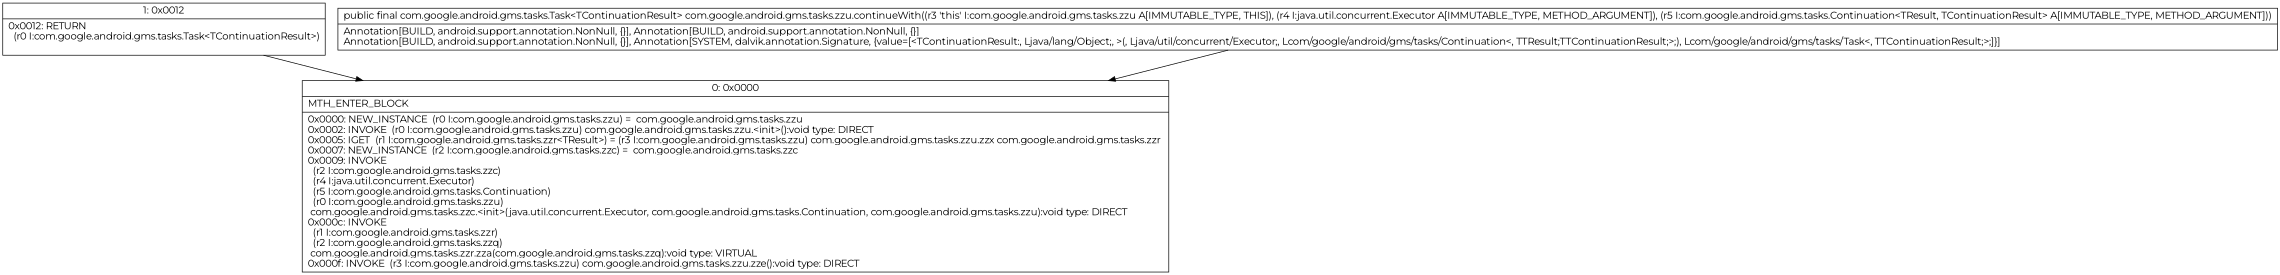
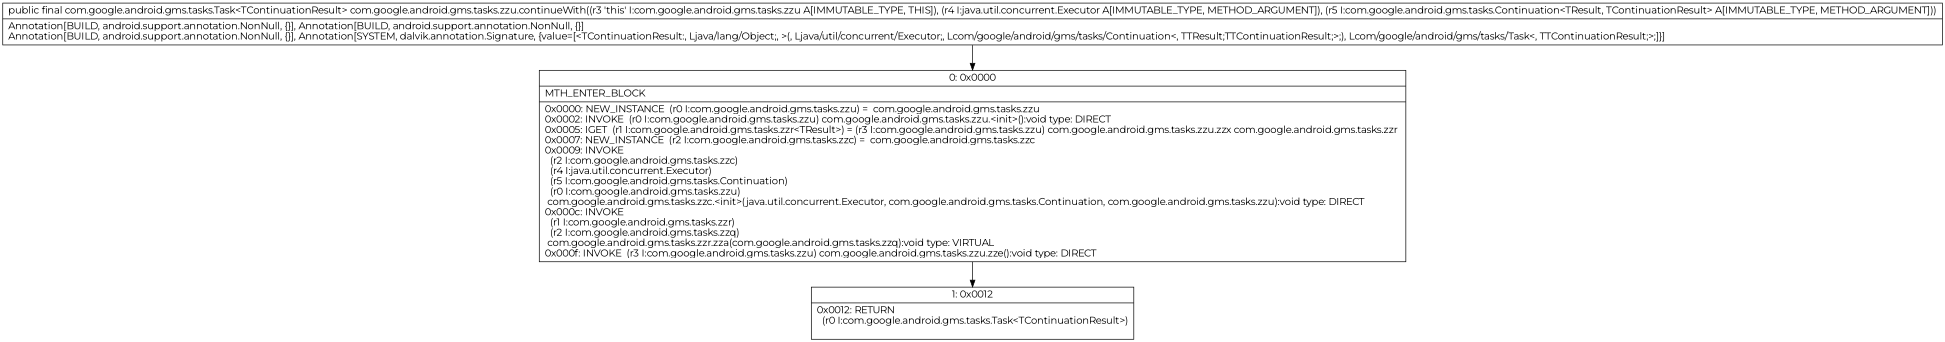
(310, 67) -> (973, 271)
